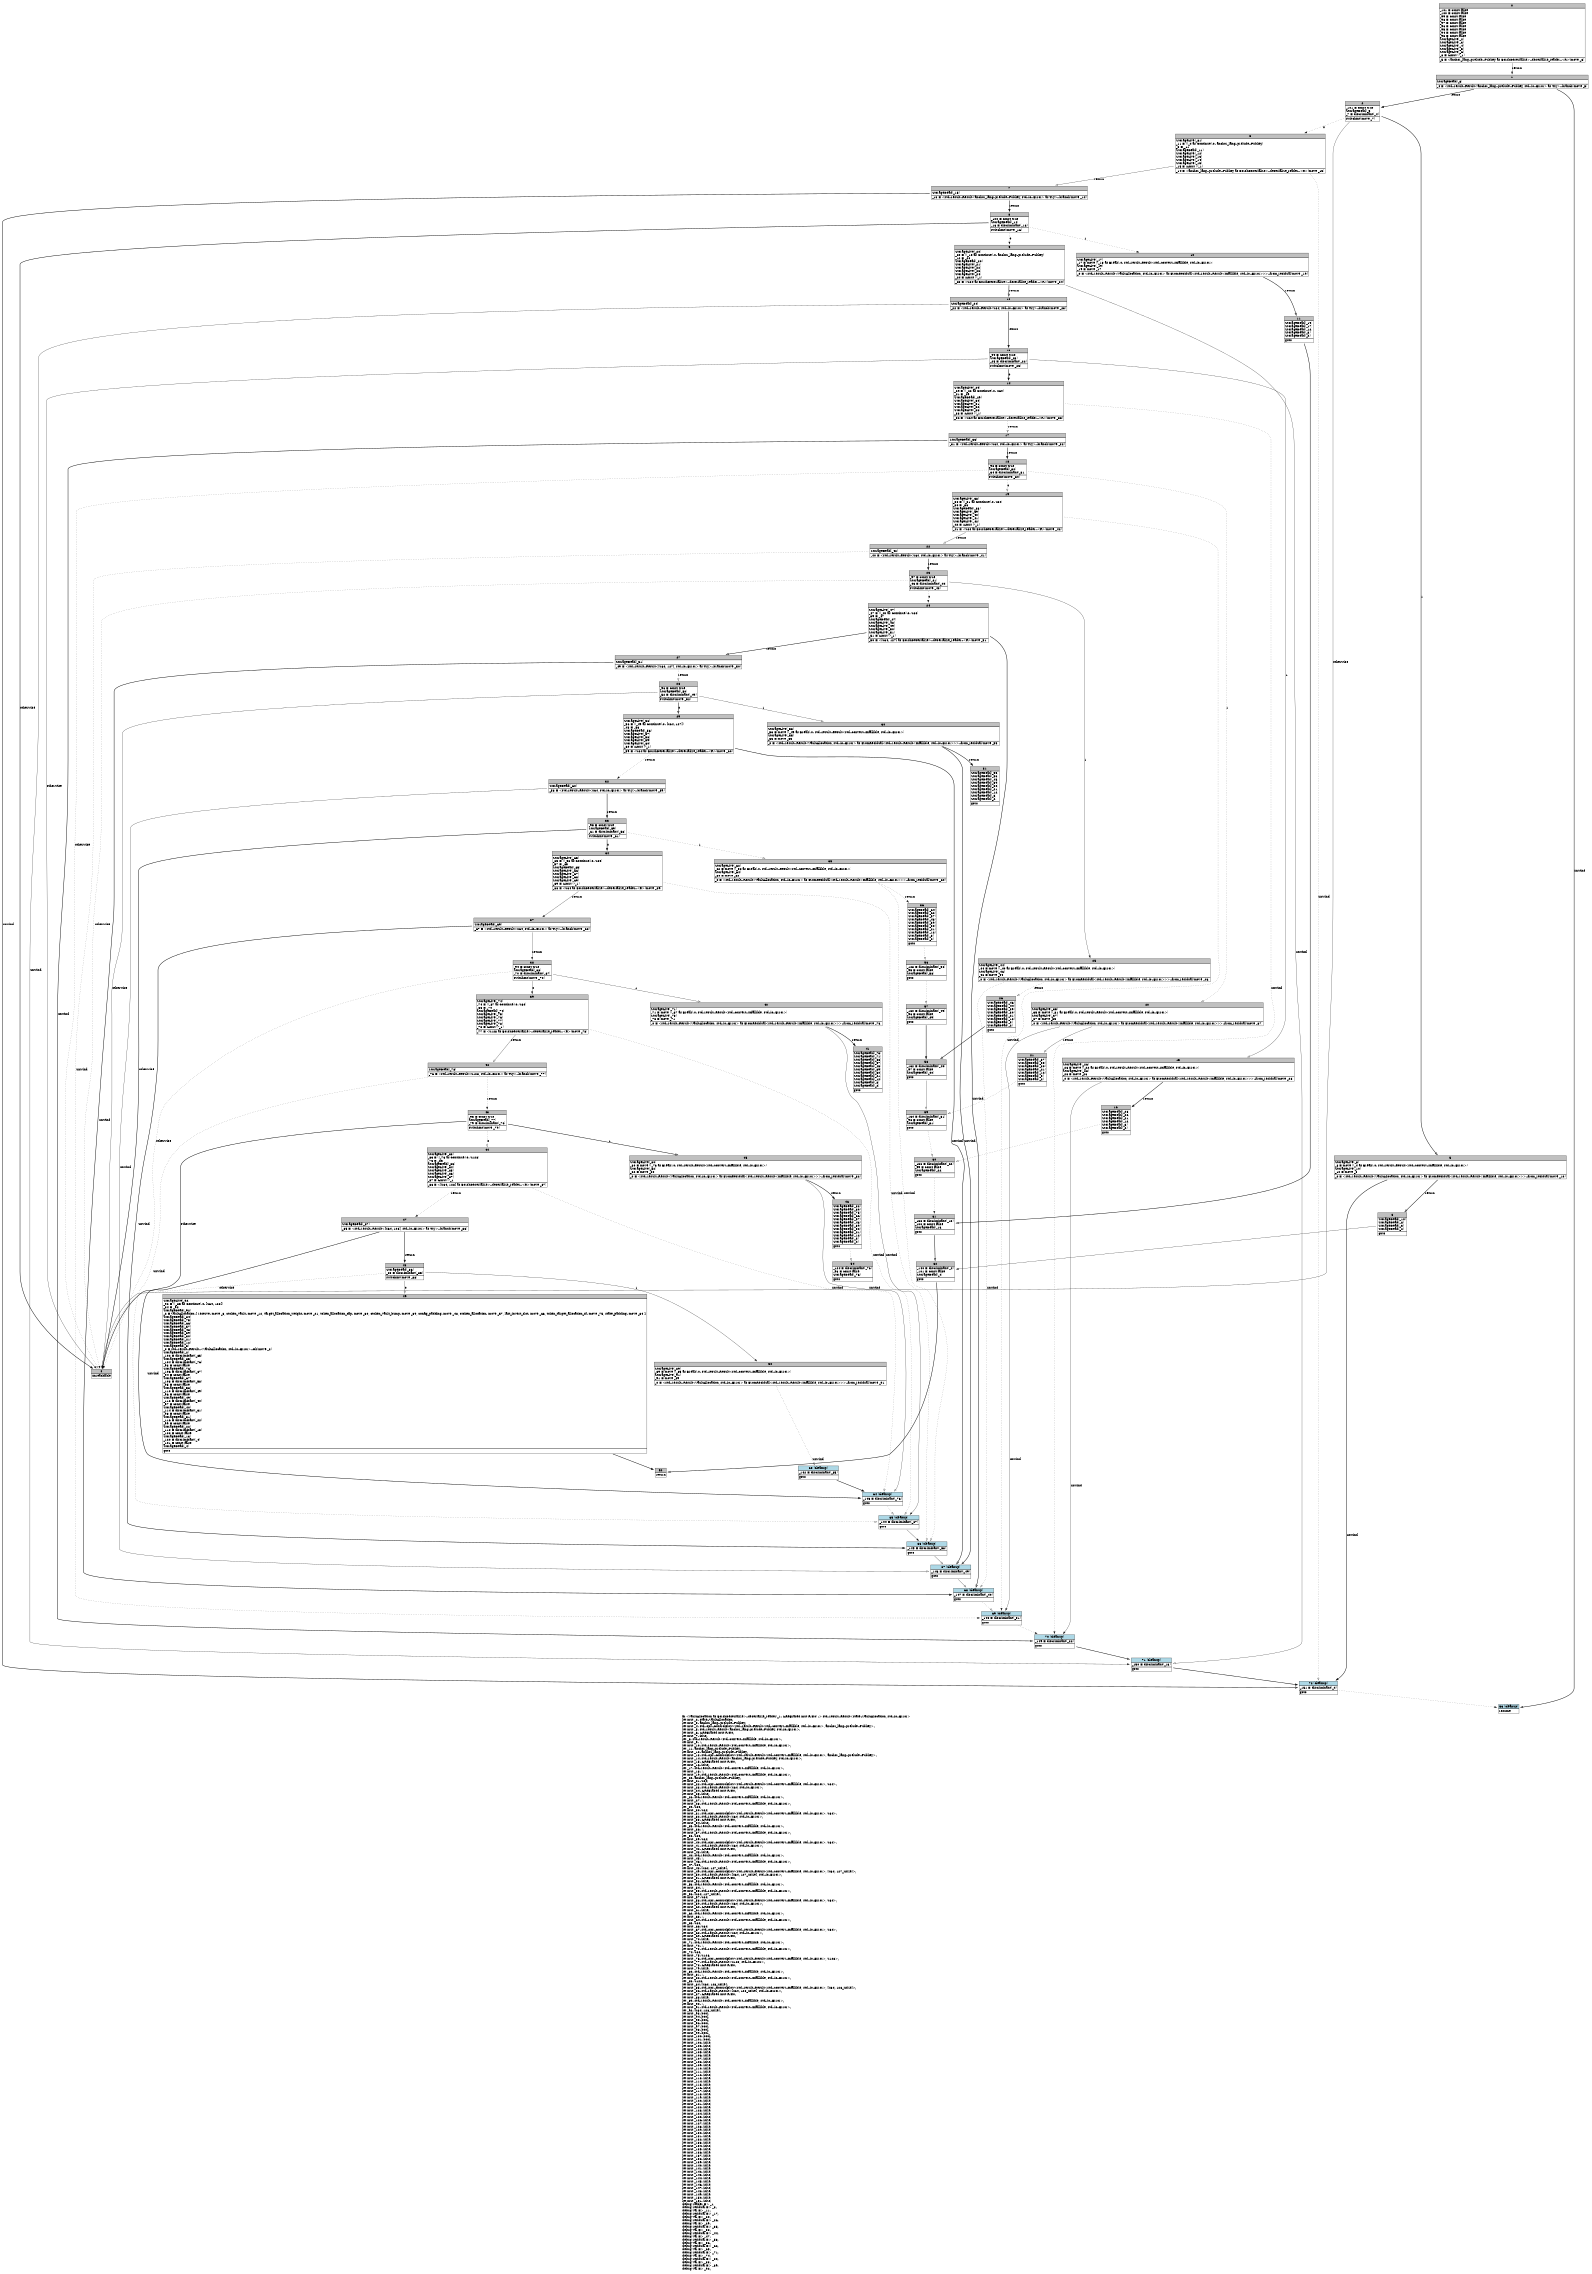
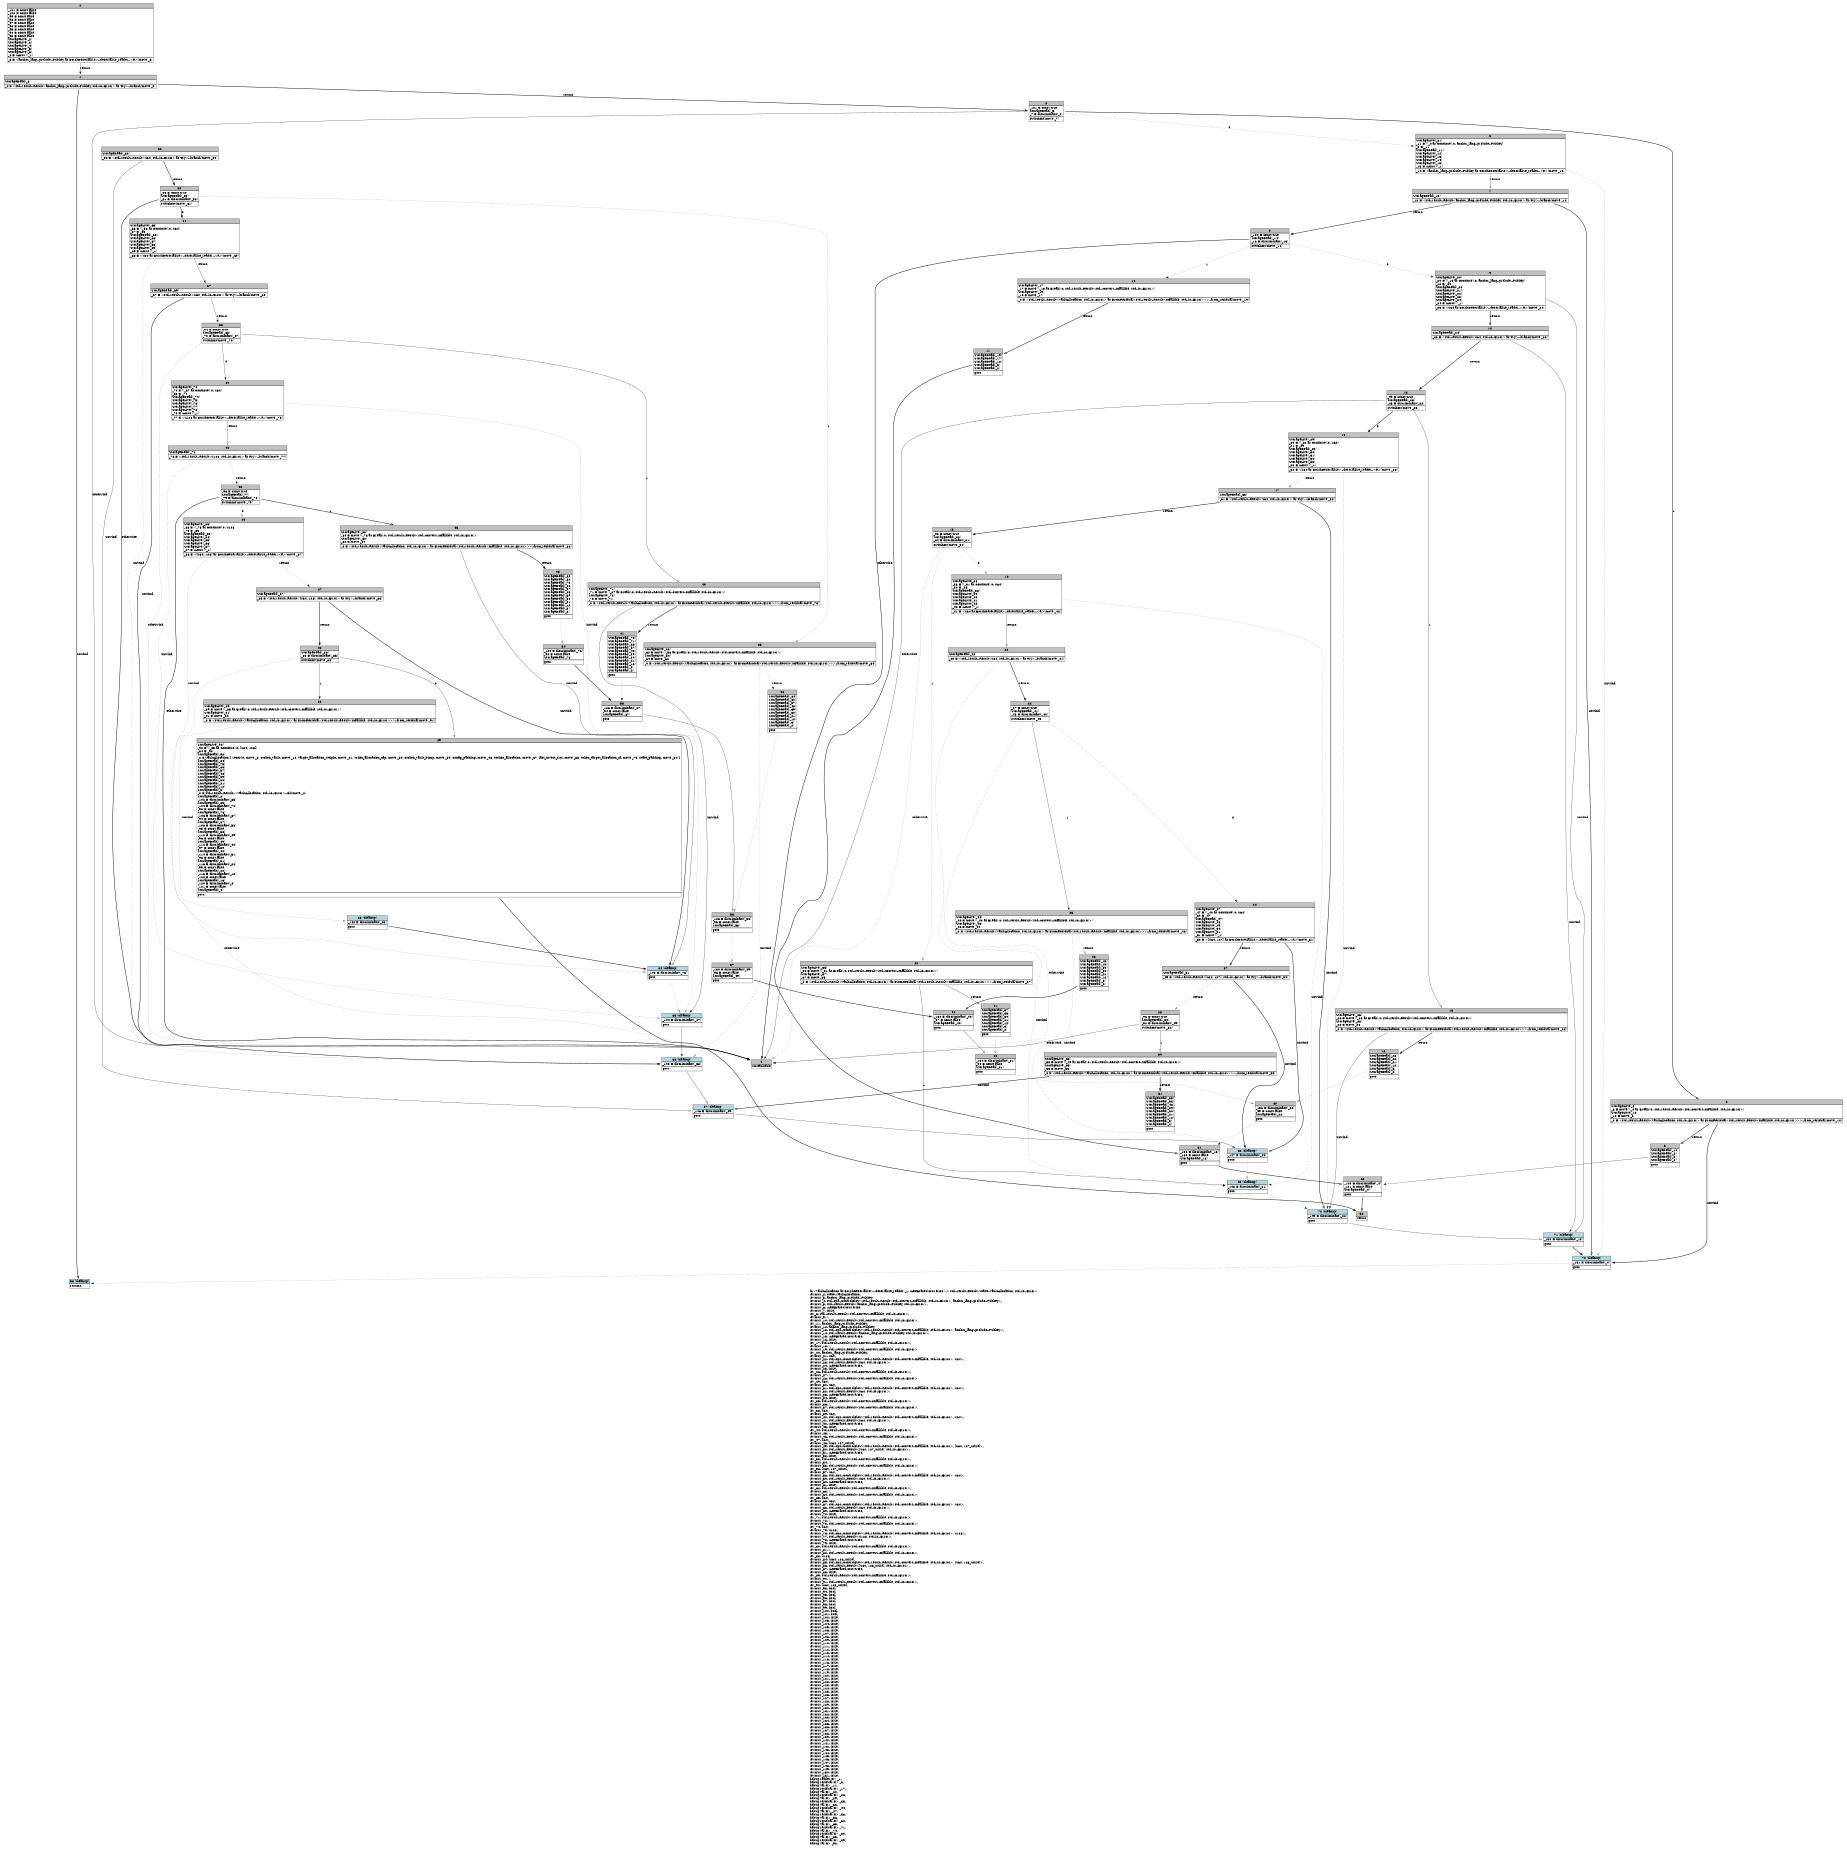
none -> (622, 711)
(678, 734) -> none
(1015, 1459) -> (924, 1085)
(1102, 1653) -> (1444, 1235)
